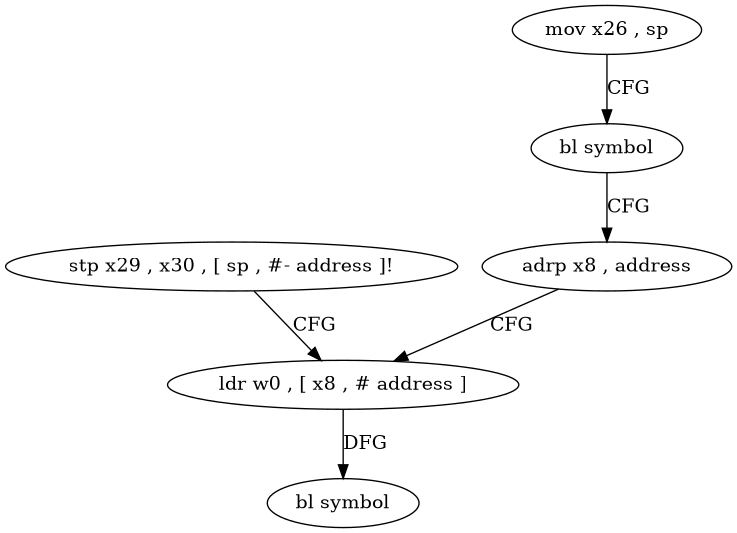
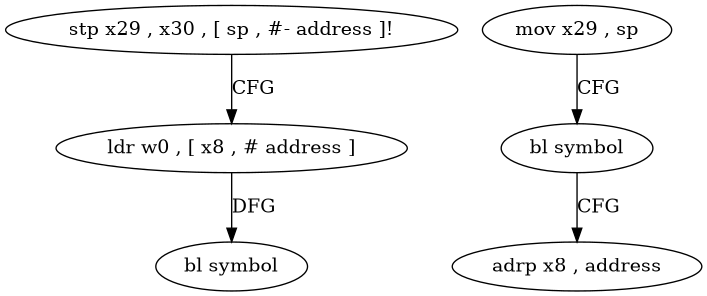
(607, 30) -> (577, 30)
(483, 322) -> none
